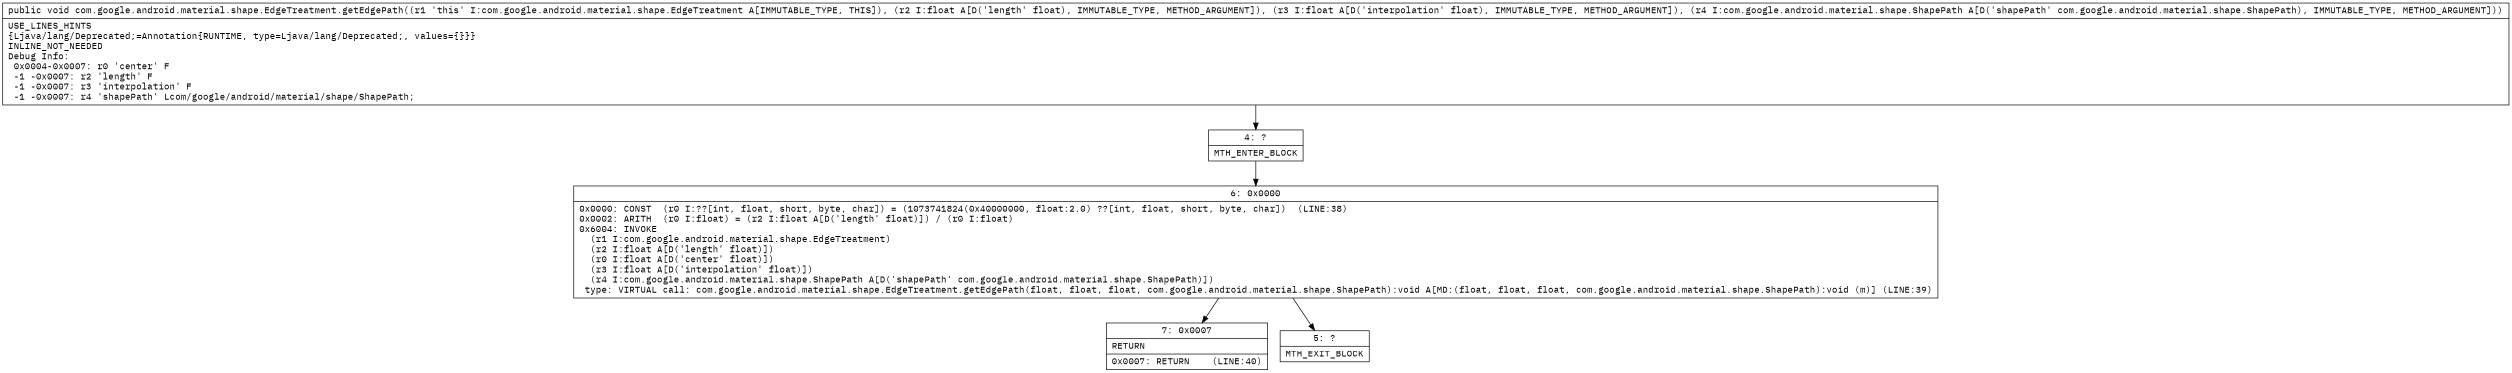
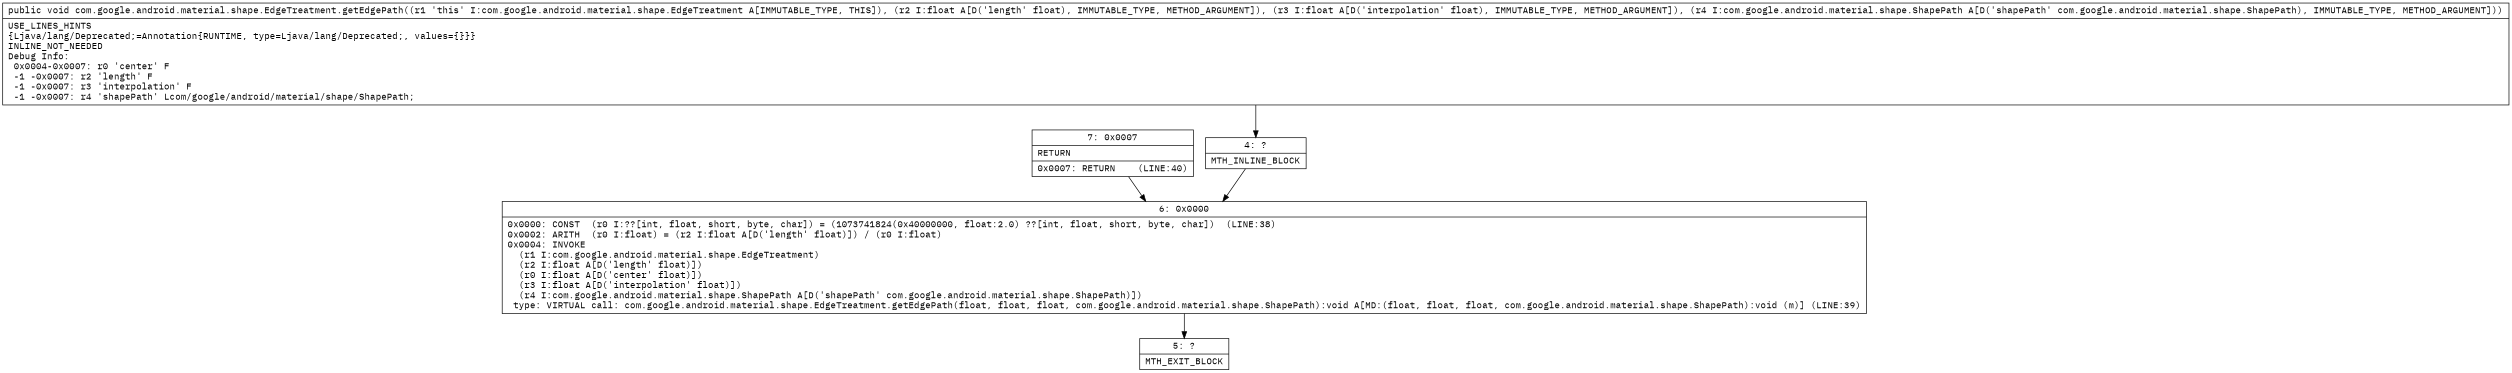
(1256, 153) -> (1256, 161)
(624, 229) -> (552, 245)
(1212, 308) -> (1135, 186)
